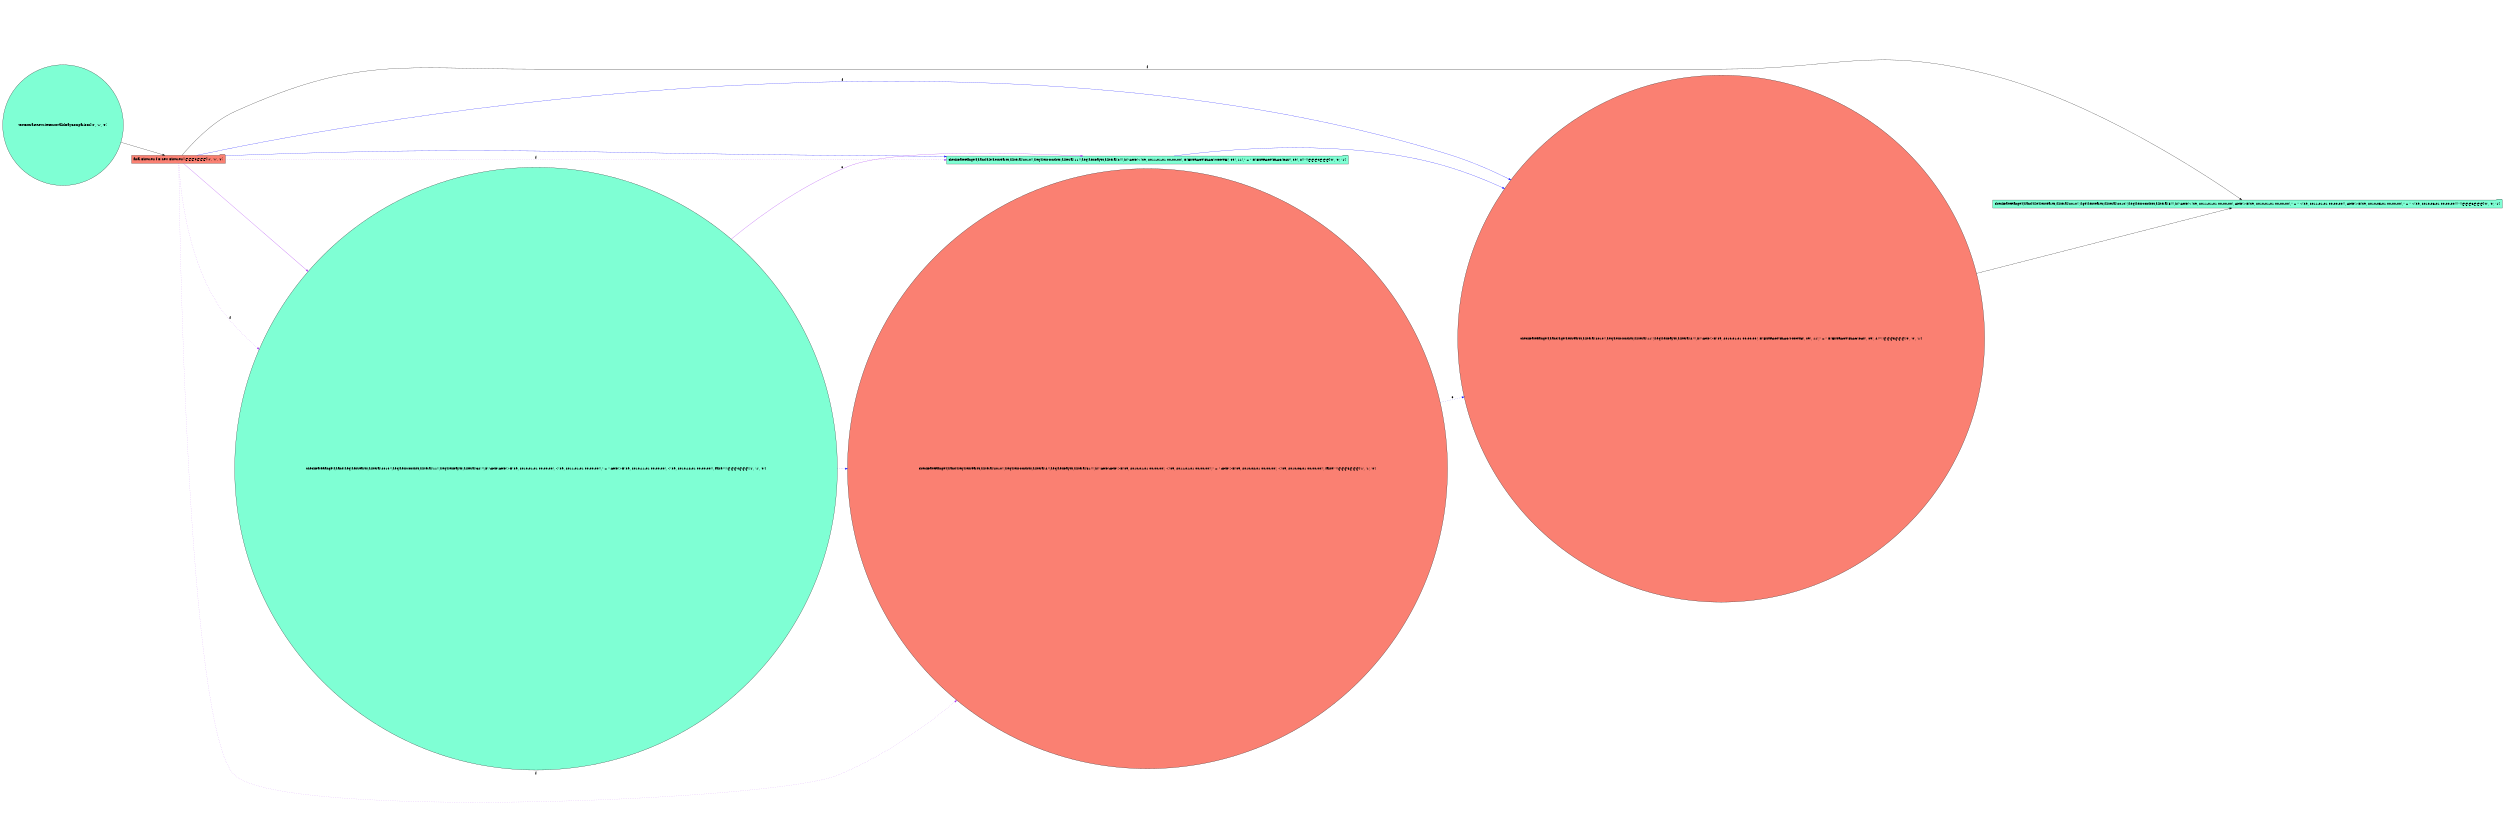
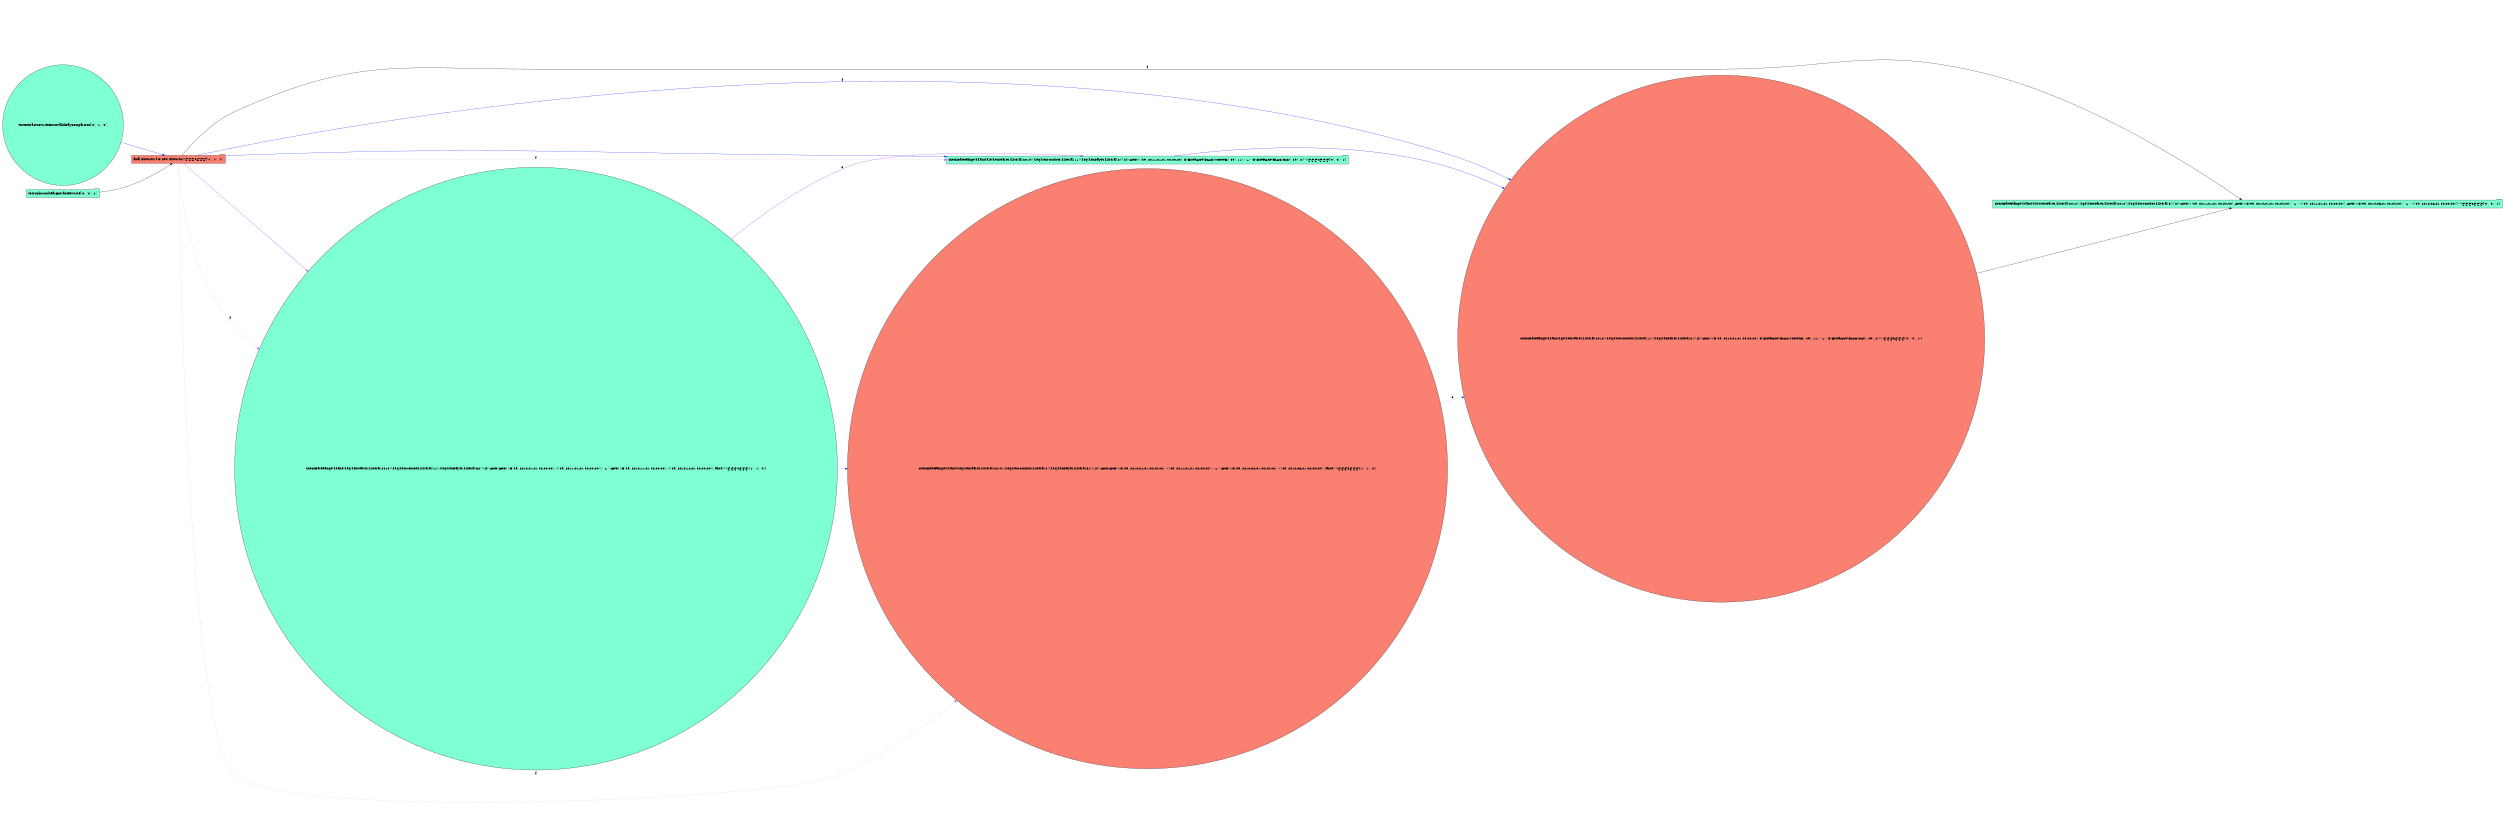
(142, 148) -> (142, 148)
none -> (63, 194)
